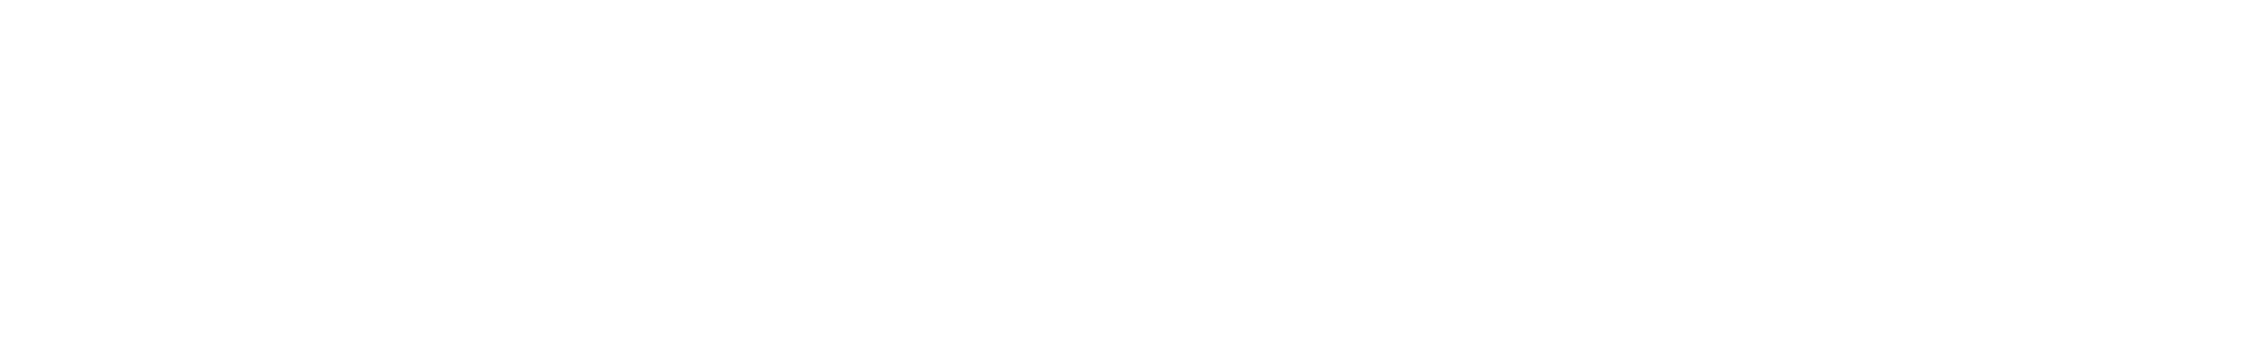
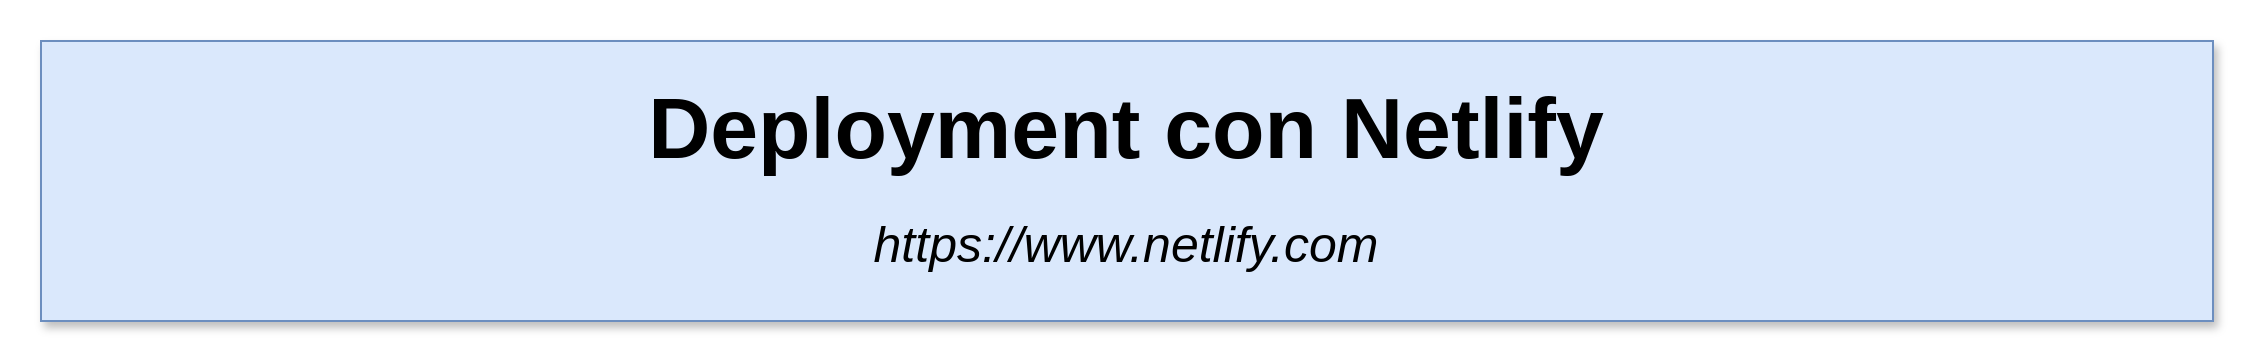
none -> (1127, 181)
